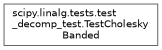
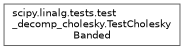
(81, 25) -> (92, 25)
